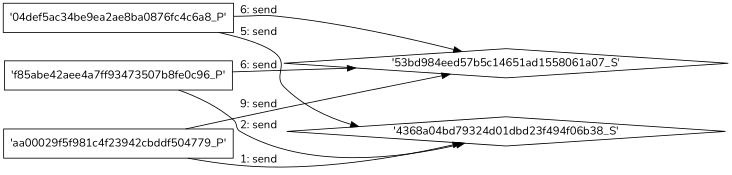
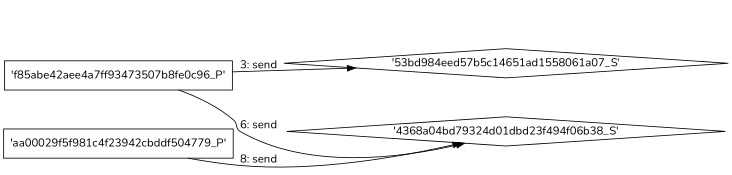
(118, 18) -> none
(259, 65) -> (259, 65)
(314, 102) -> none
(259, 125) -> (259, 125)
(259, 159) -> (259, 159)
